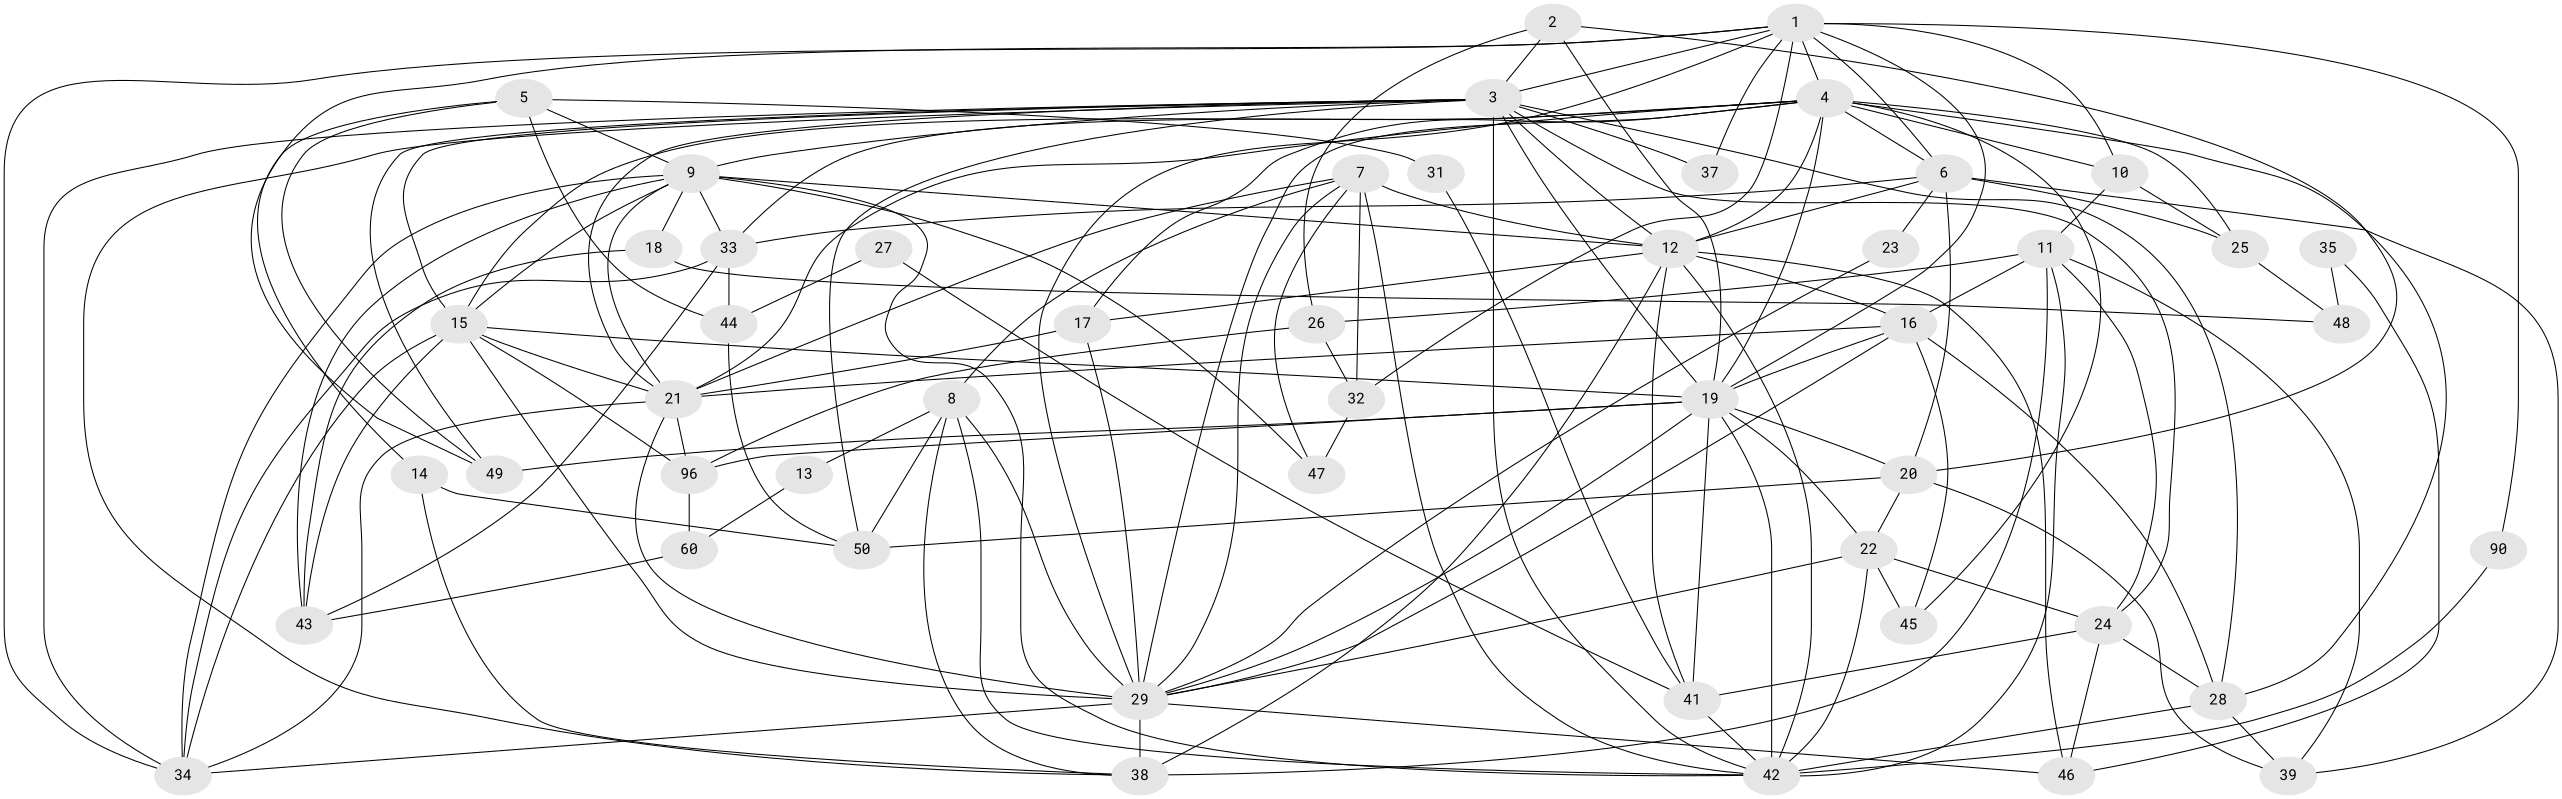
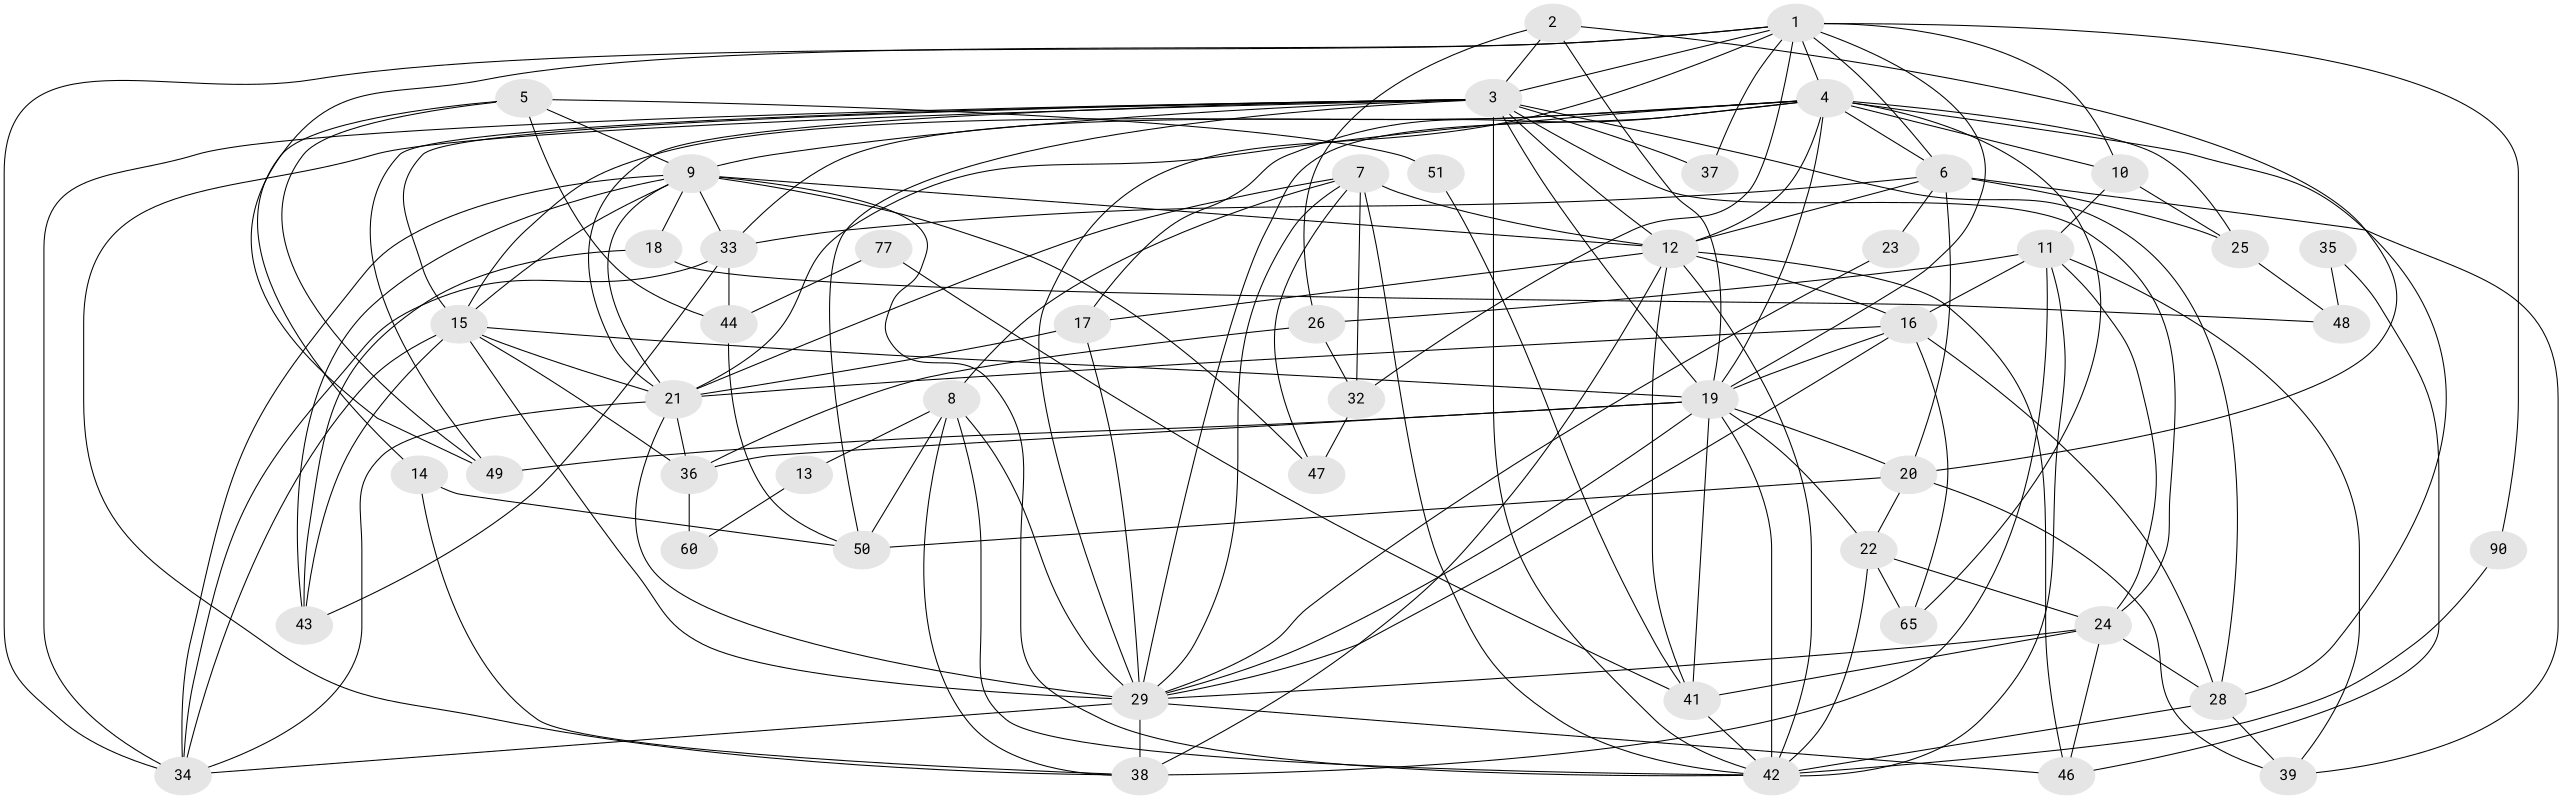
(1436, 174) -> (1436, 174)
(884, 249) -> (884, 249)
(689, 475) -> (689, 475)
(497, 590) -> none
(1909, 625) -> (1909, 625)
(1505, 629) -> (1645, 668)
